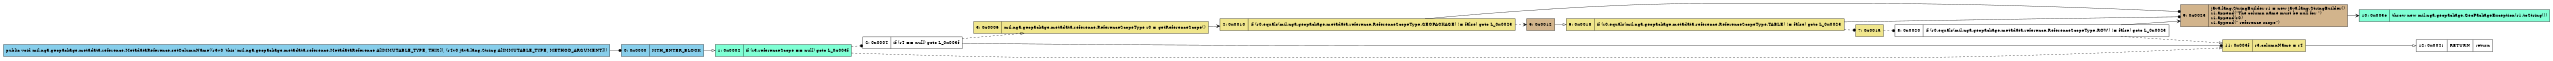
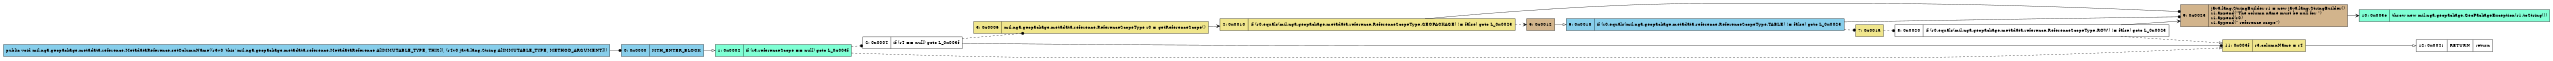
(1705, 25) -> (1705, 25)
(992, 36) -> (992, 36)
